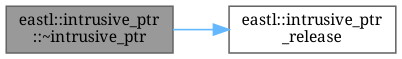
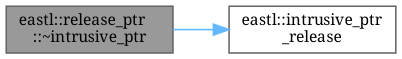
(90, 30) -> (90, 30)
